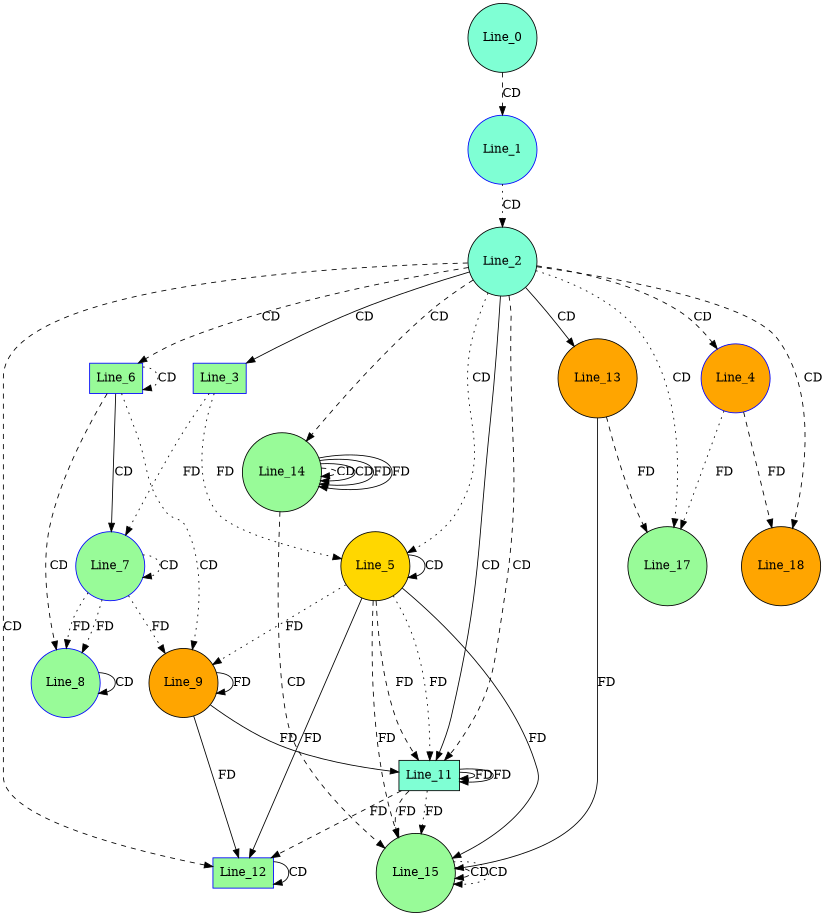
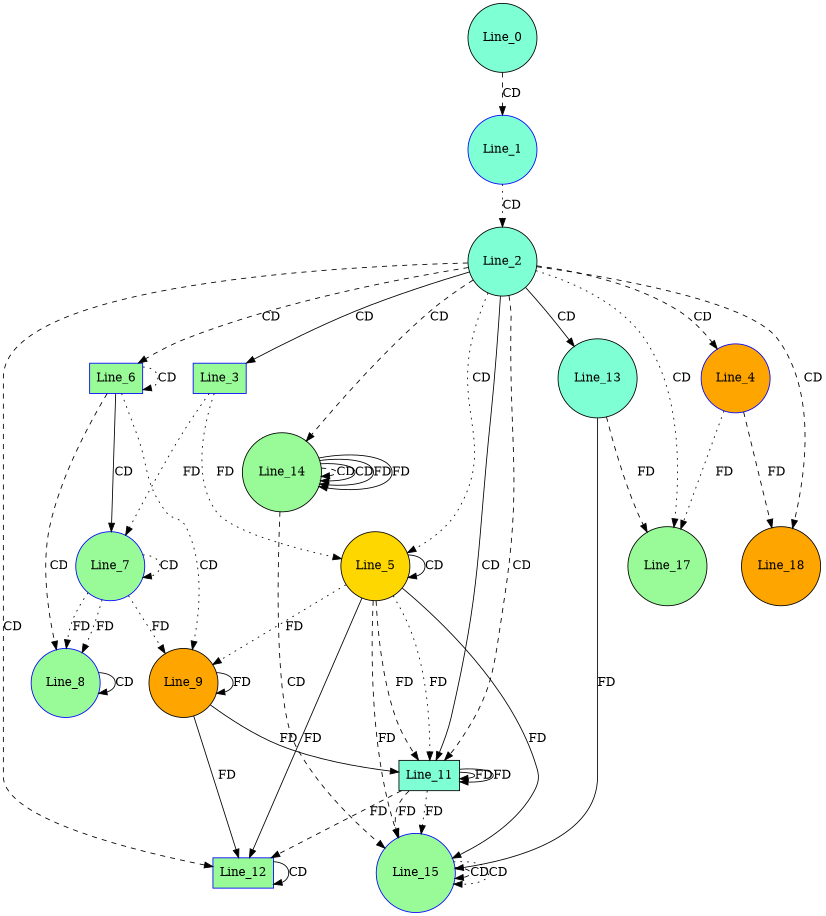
(598, 378) -> (598, 378)
(416, 873) -> (416, 873)
